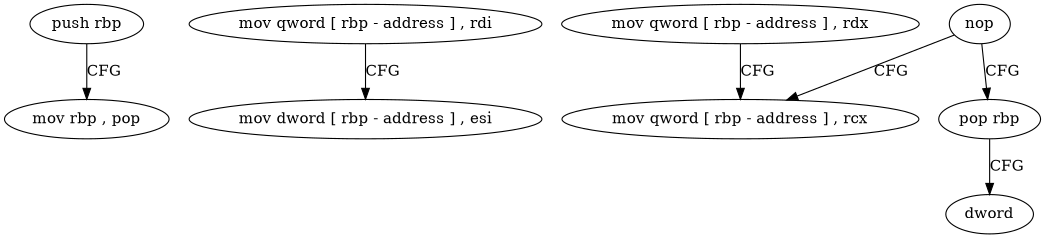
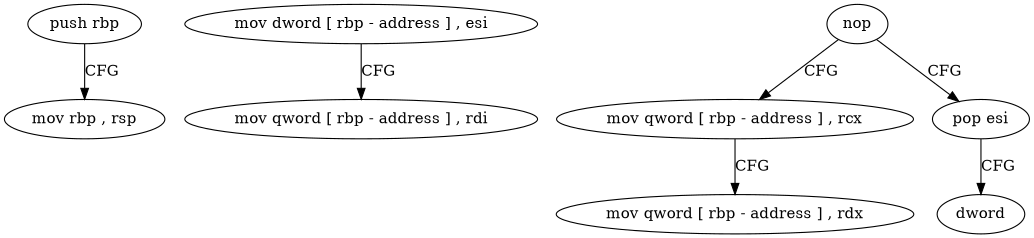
(366, 66) -> (361, 66)
(740, 66) -> (735, 161)
(87, 119) -> (85, 119)
(990, 119) -> (981, 119)
